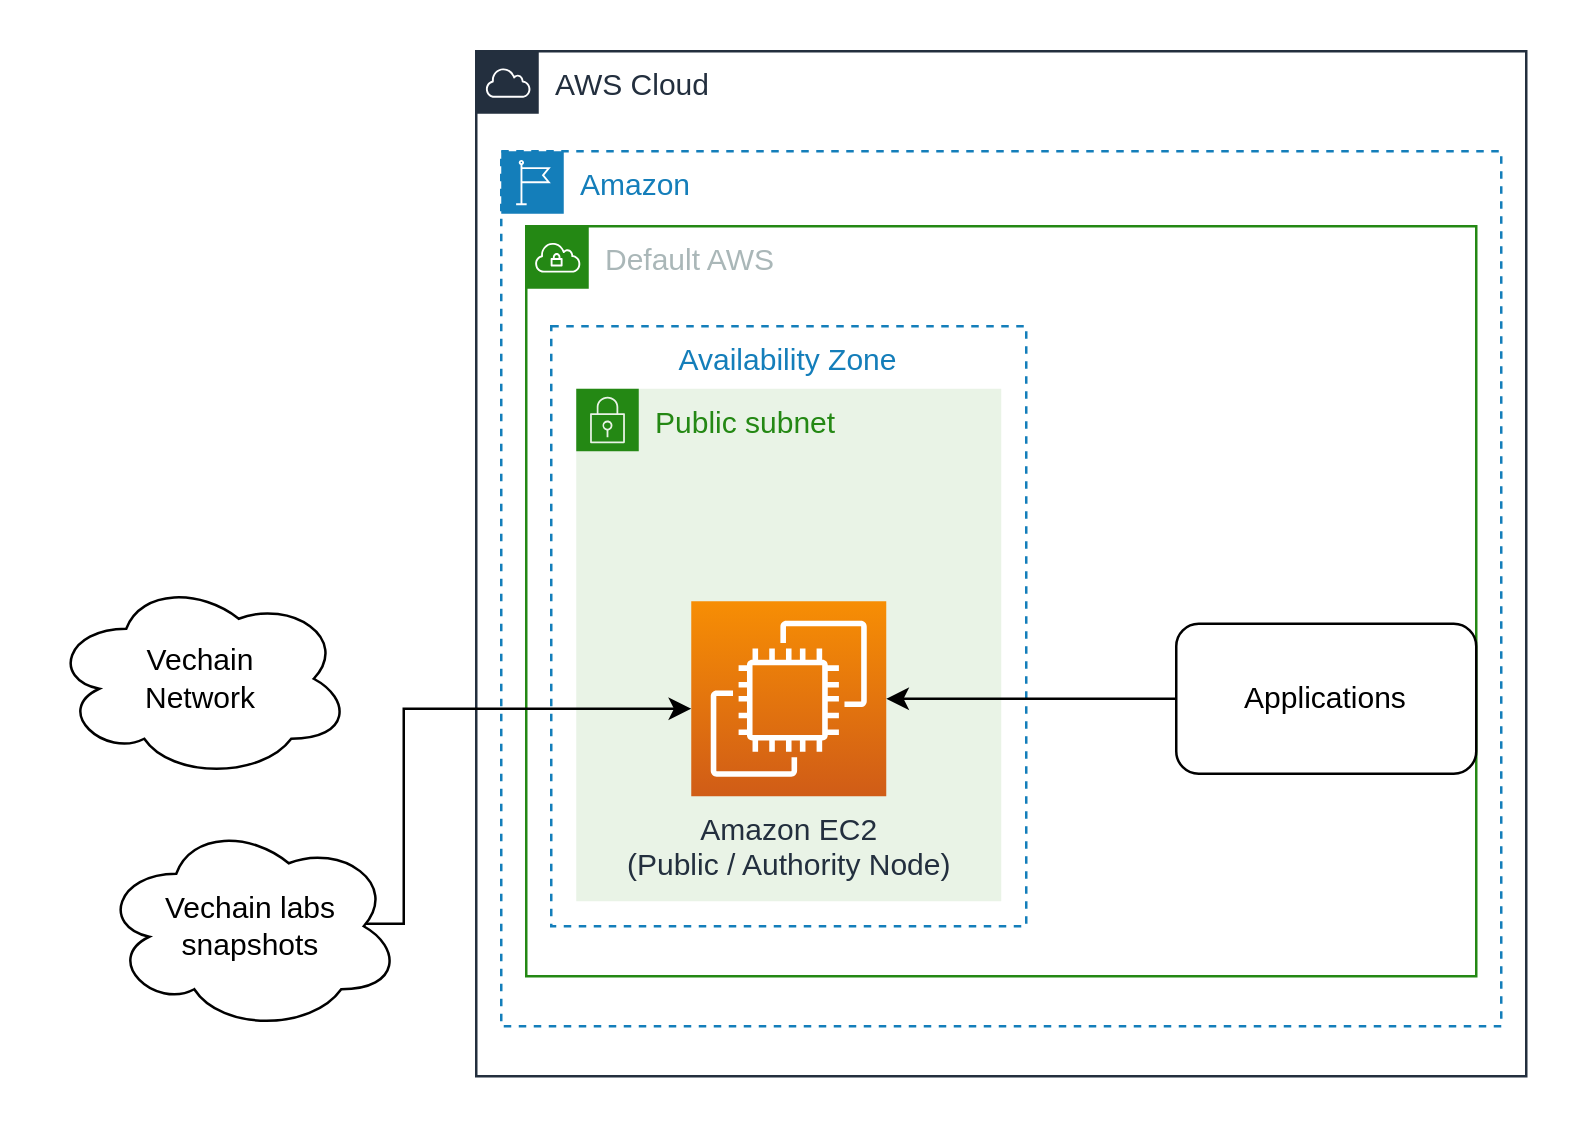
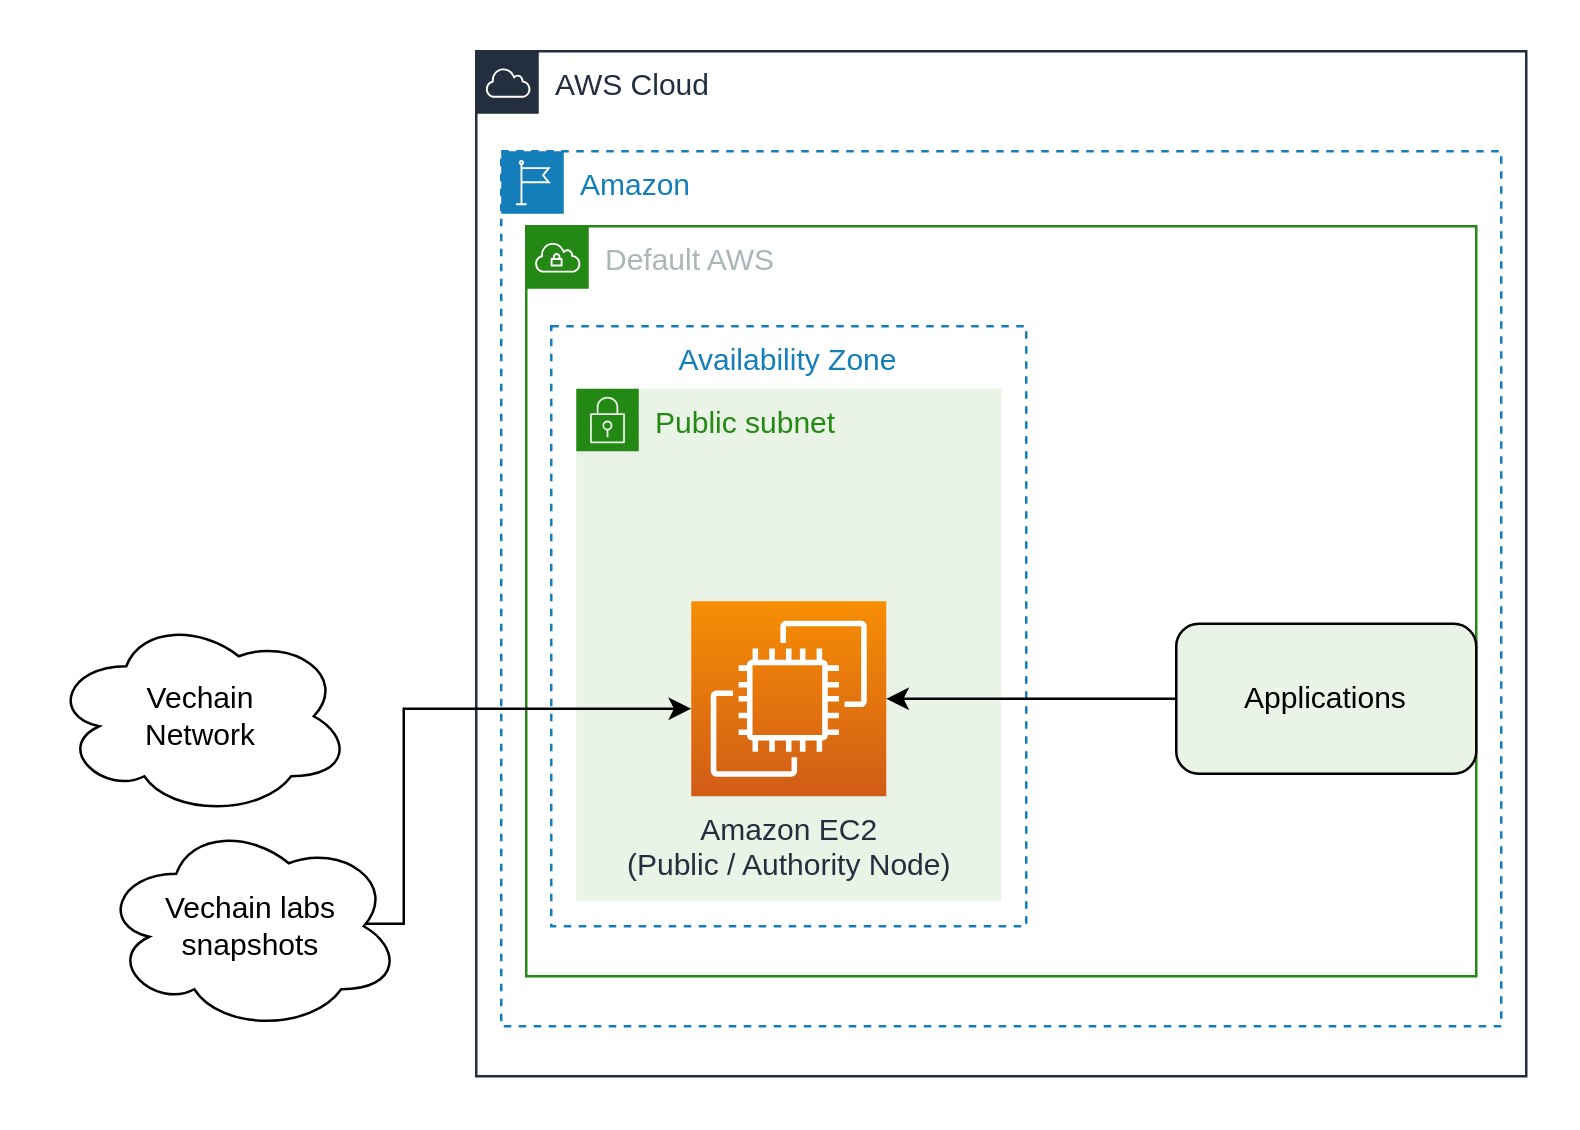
(201, 679) -> (201, 716)
(1326, 699) -> (1326, 699)
